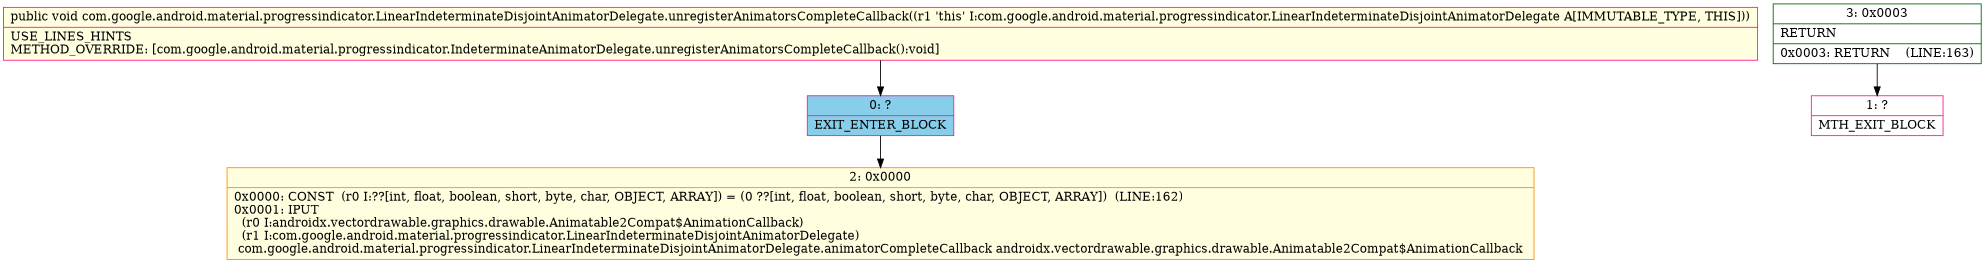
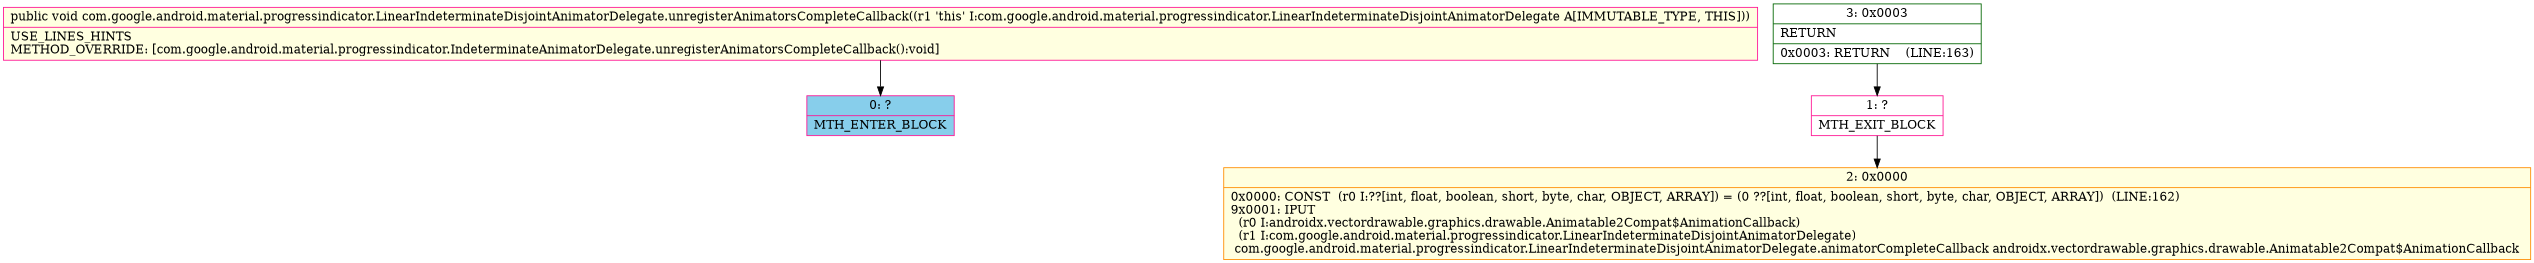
(881, 125) -> (881, 125)
(881, 147) -> (1877, 147)
(280, 210) -> (1277, 210)
